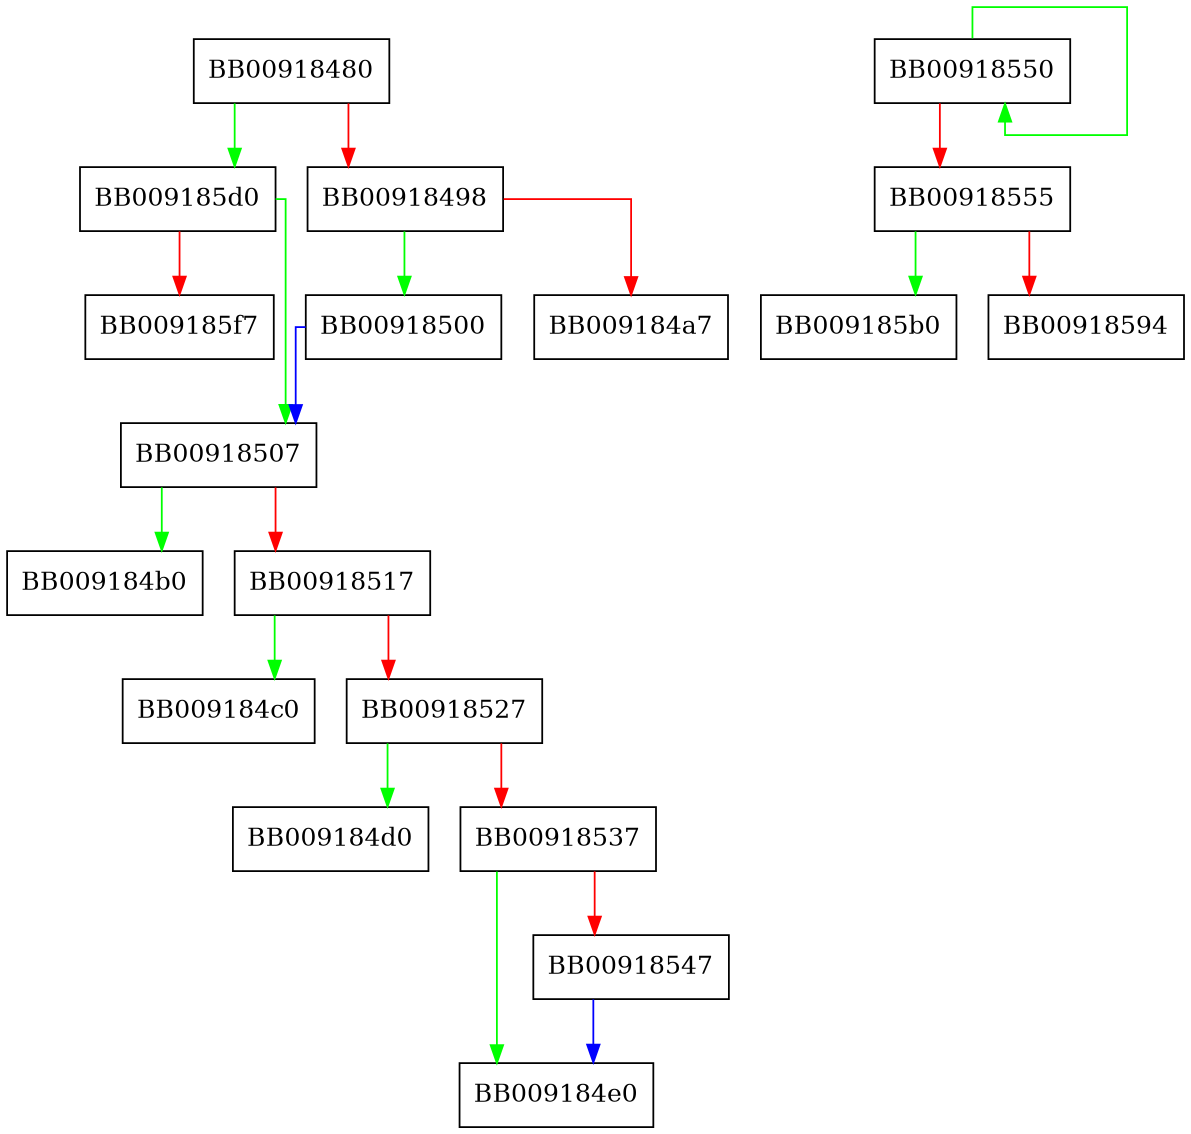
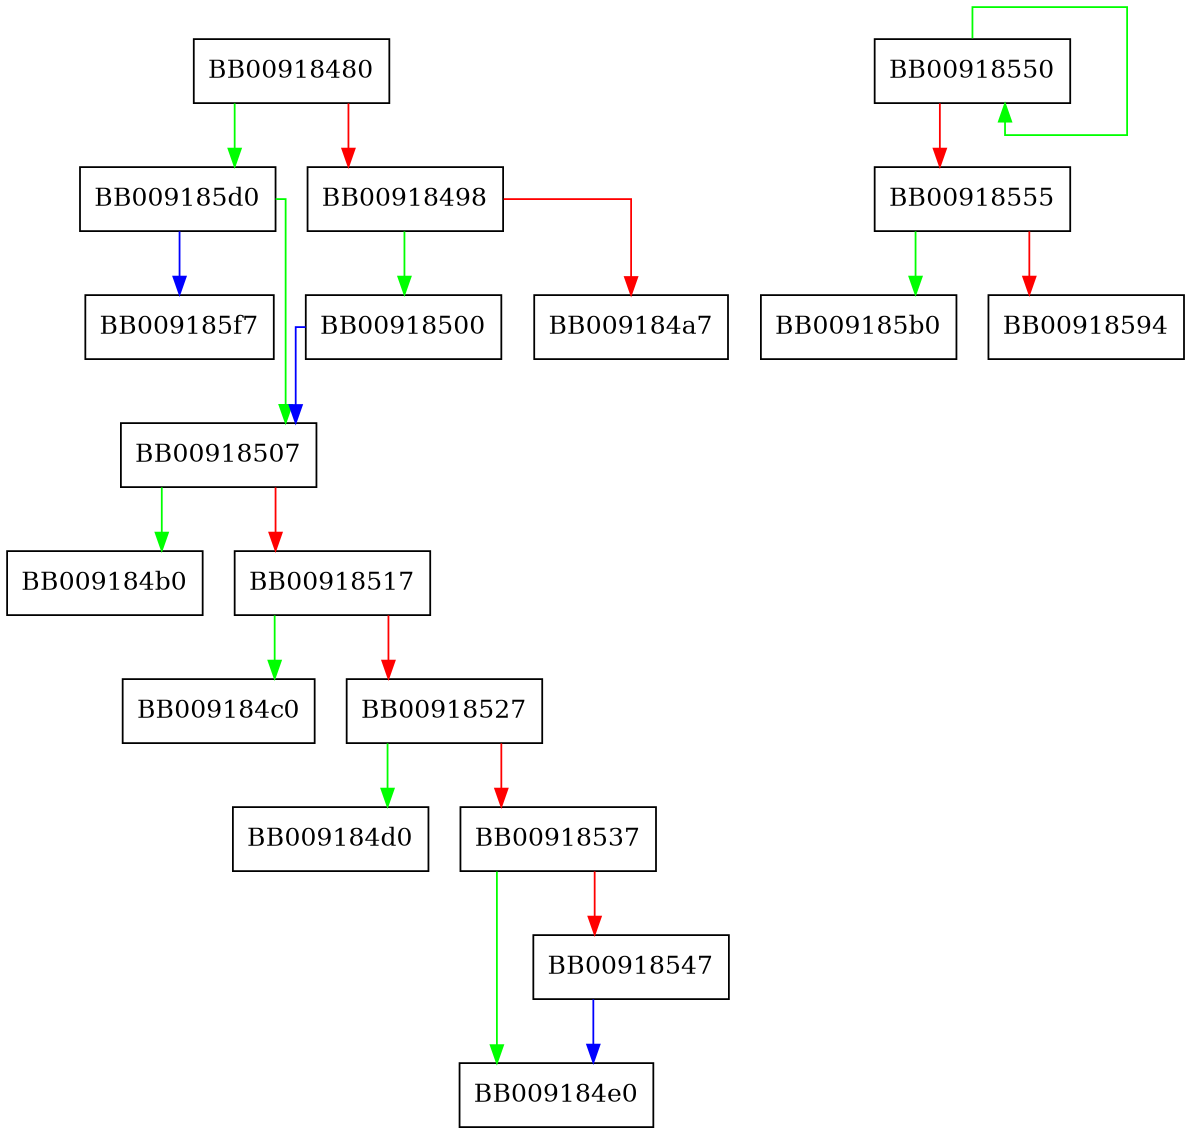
(180, 254) -> (180, 254)
